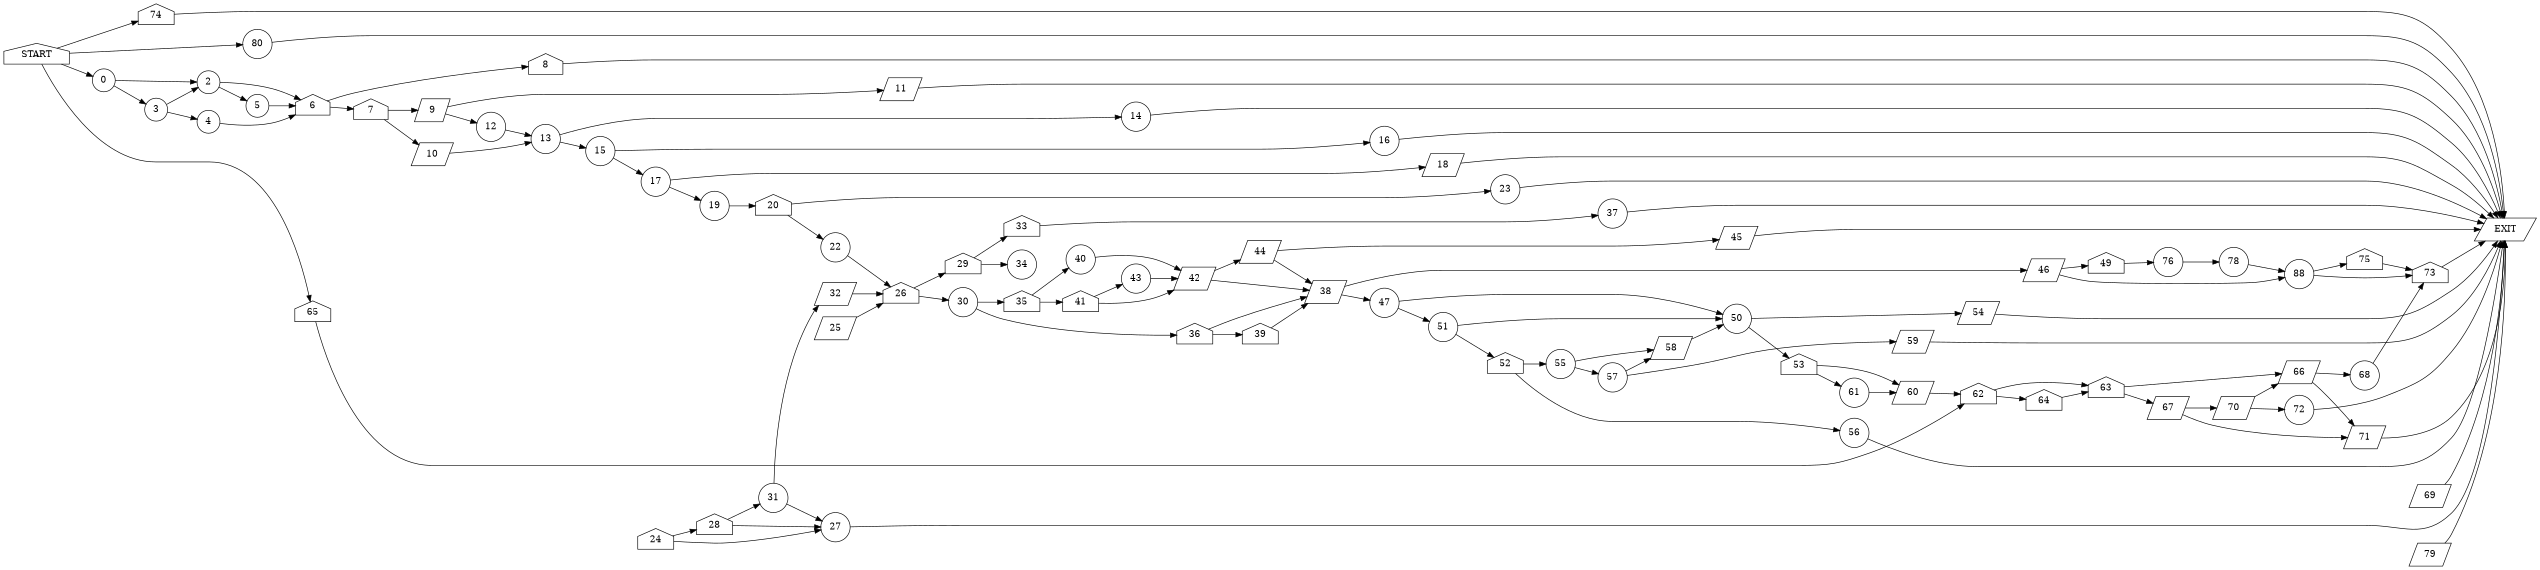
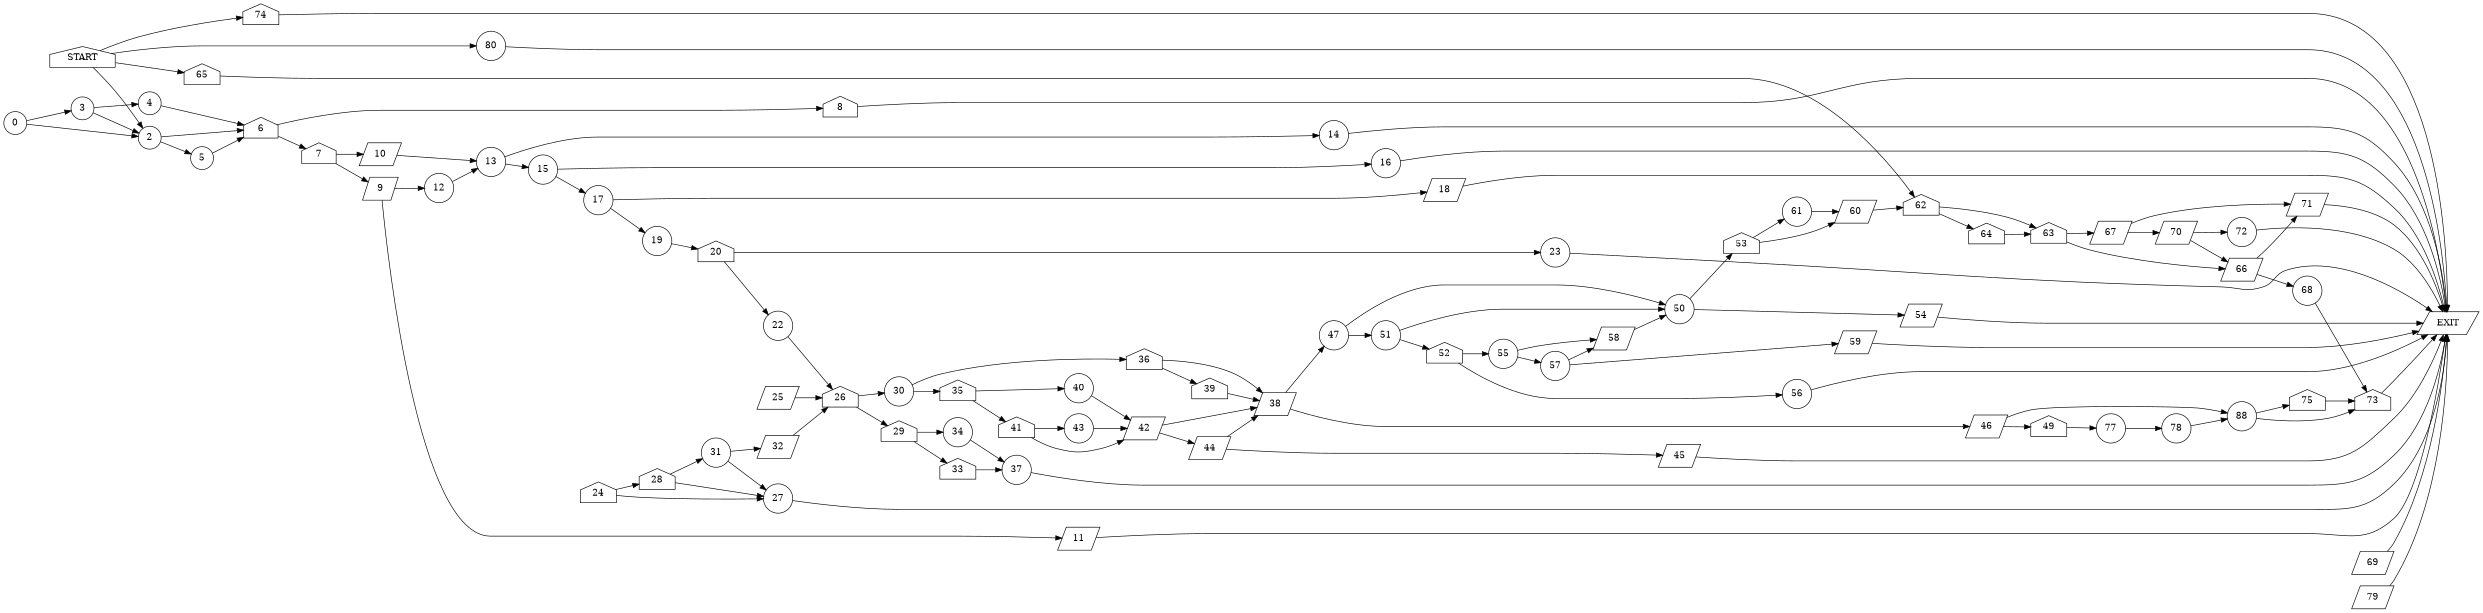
(74, 69) -> (118, 94)
(2168, 262) -> (2111, 428)
none -> (985, 449)
